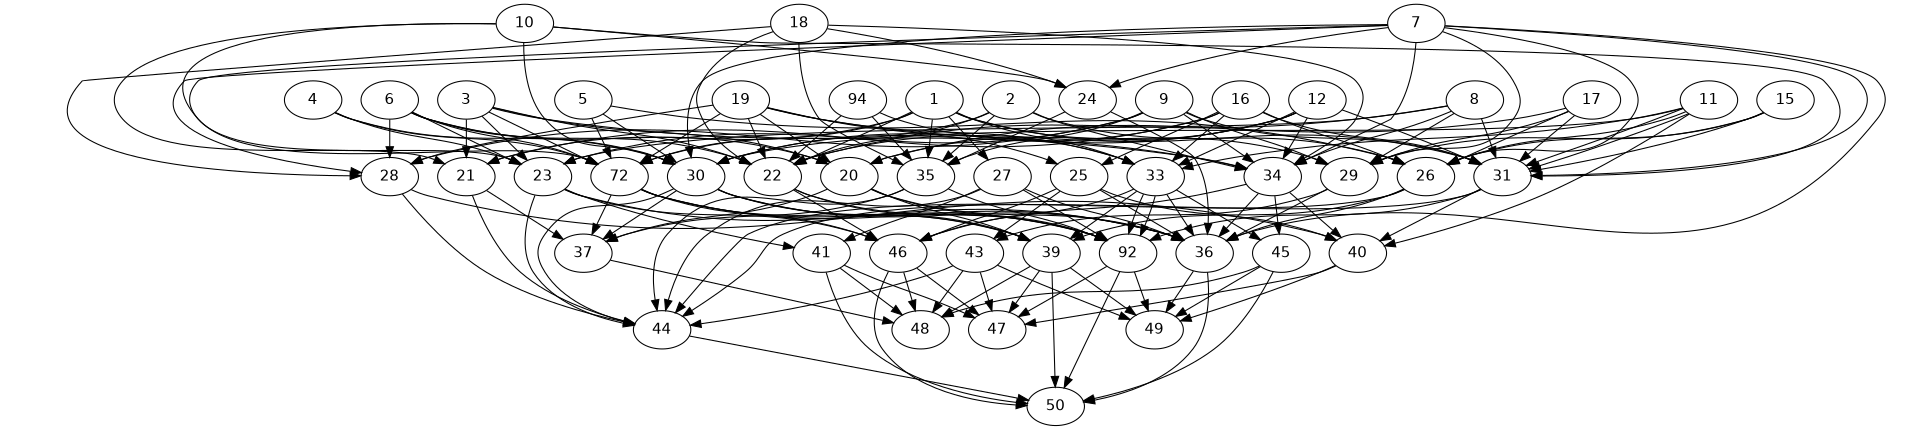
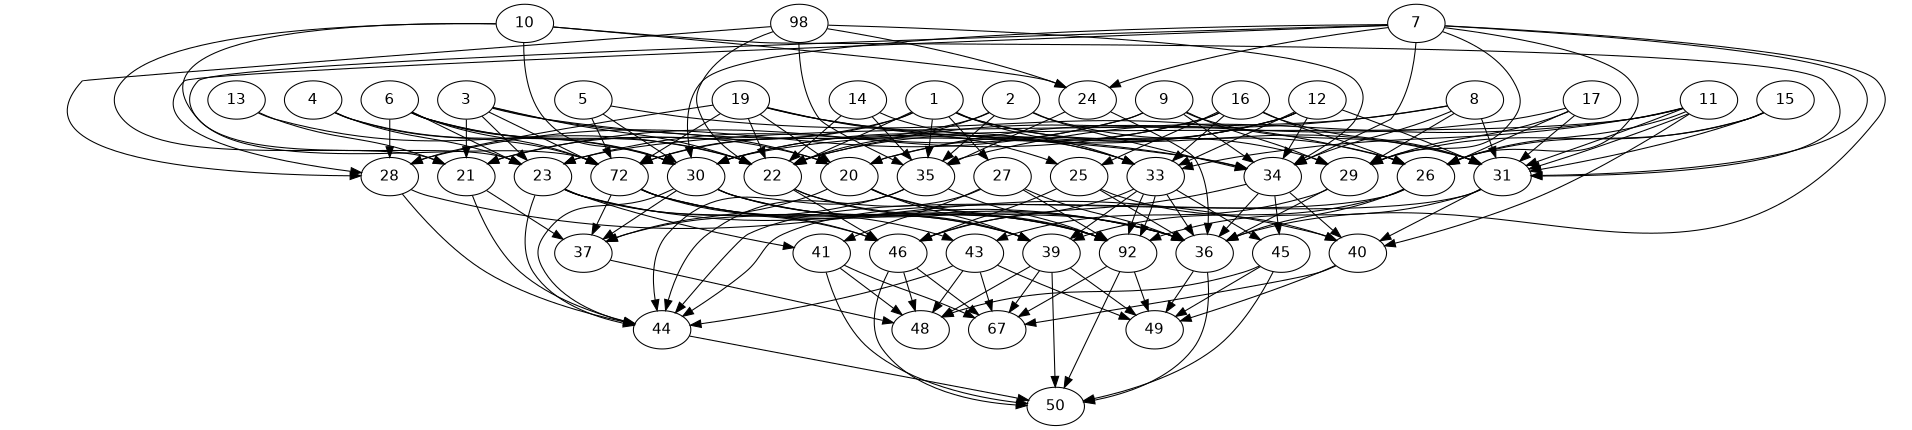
(799, 23) -> (799, 23)
none -> (237, 100)
(858, 100) -> (858, 100)
(1051, 137) -> (1319, 128)
(1031, 212) -> (753, 215)
(997, 330) -> (997, 330)
